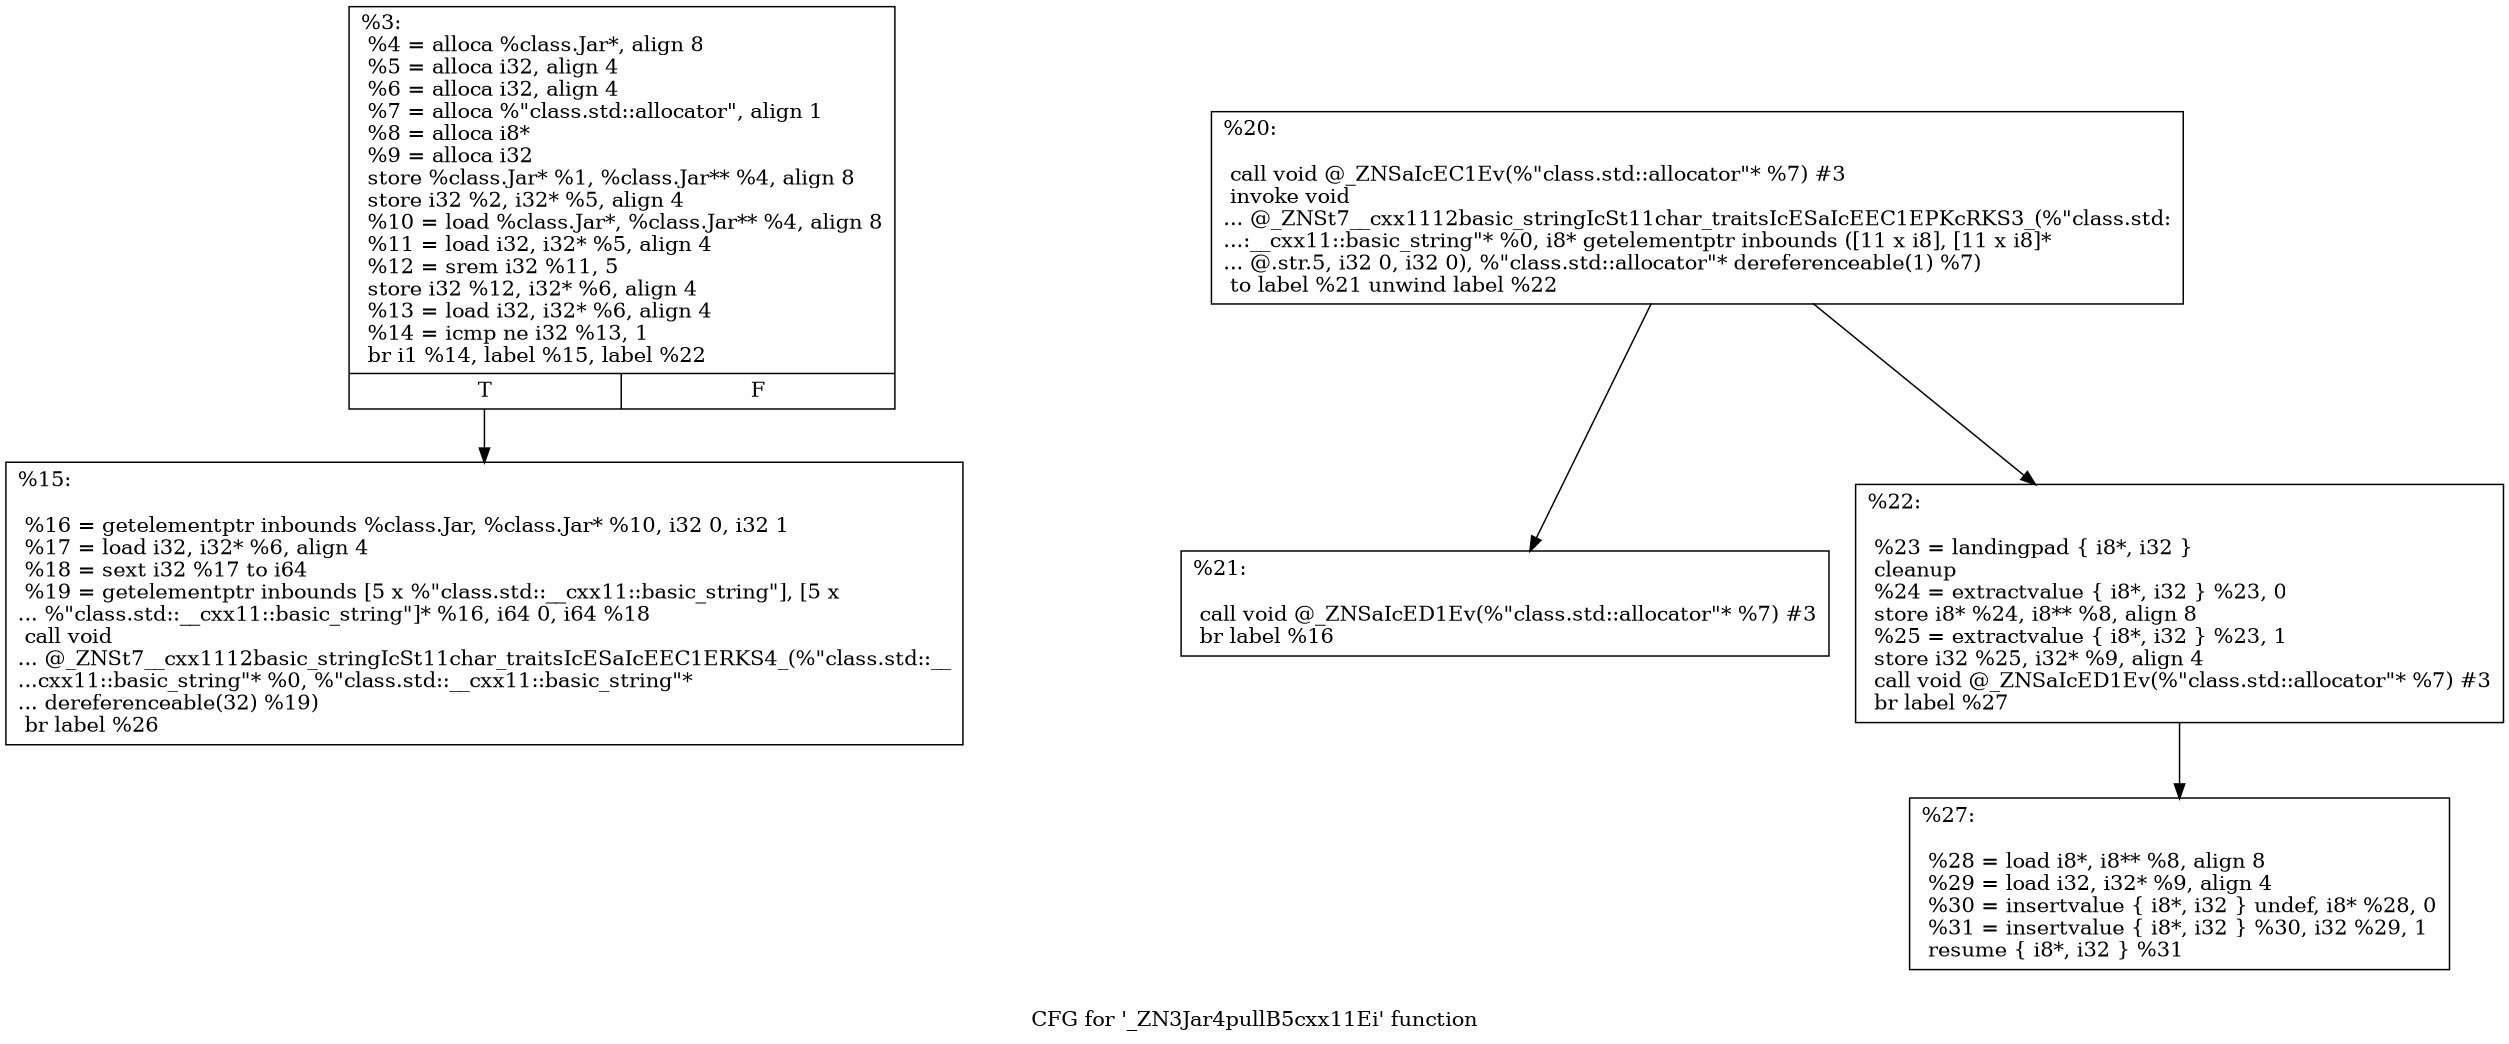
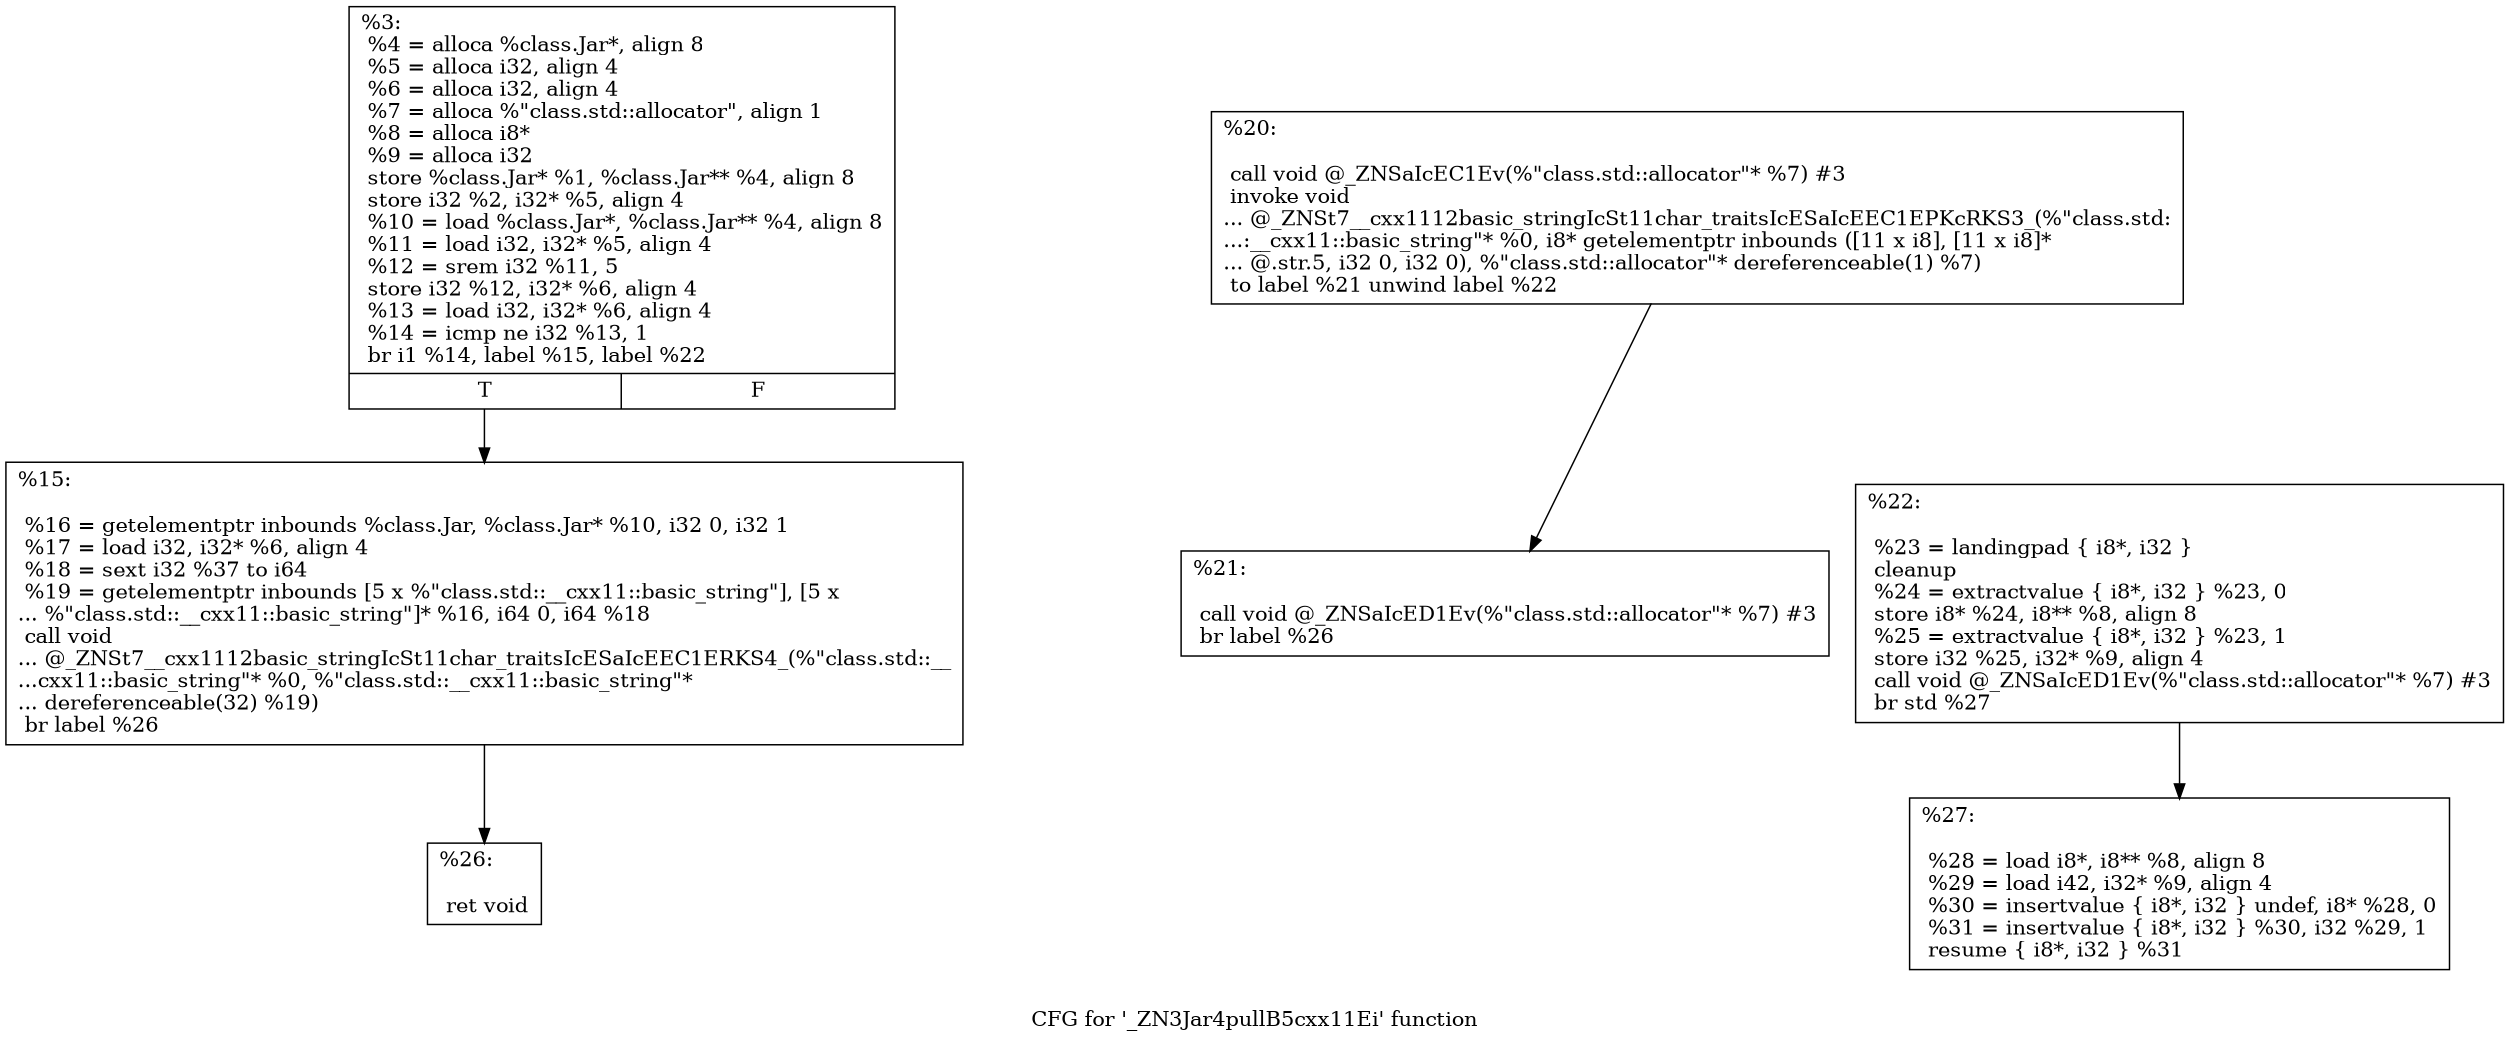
(1918, 389) -> none
(163, 570) -> (163, 570)
(1264, 637) -> (1264, 637)
(1938, 703) -> (1930, 703)
none -> (484, 884)
(2097, 884) -> (2097, 884)
